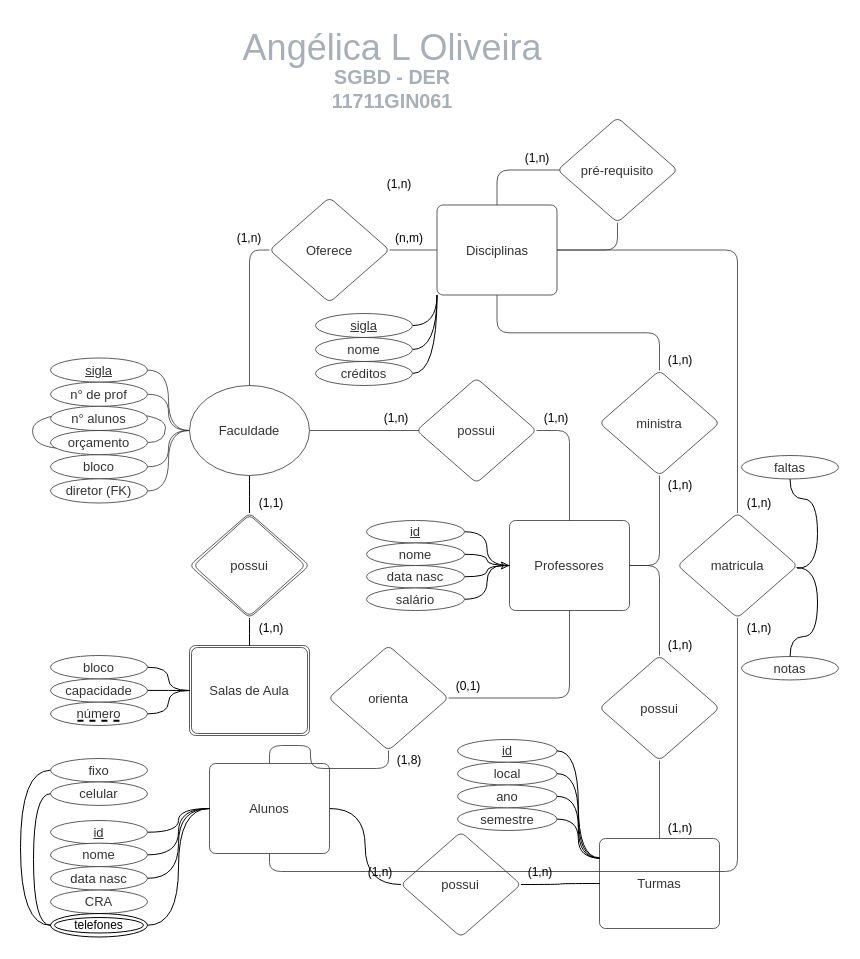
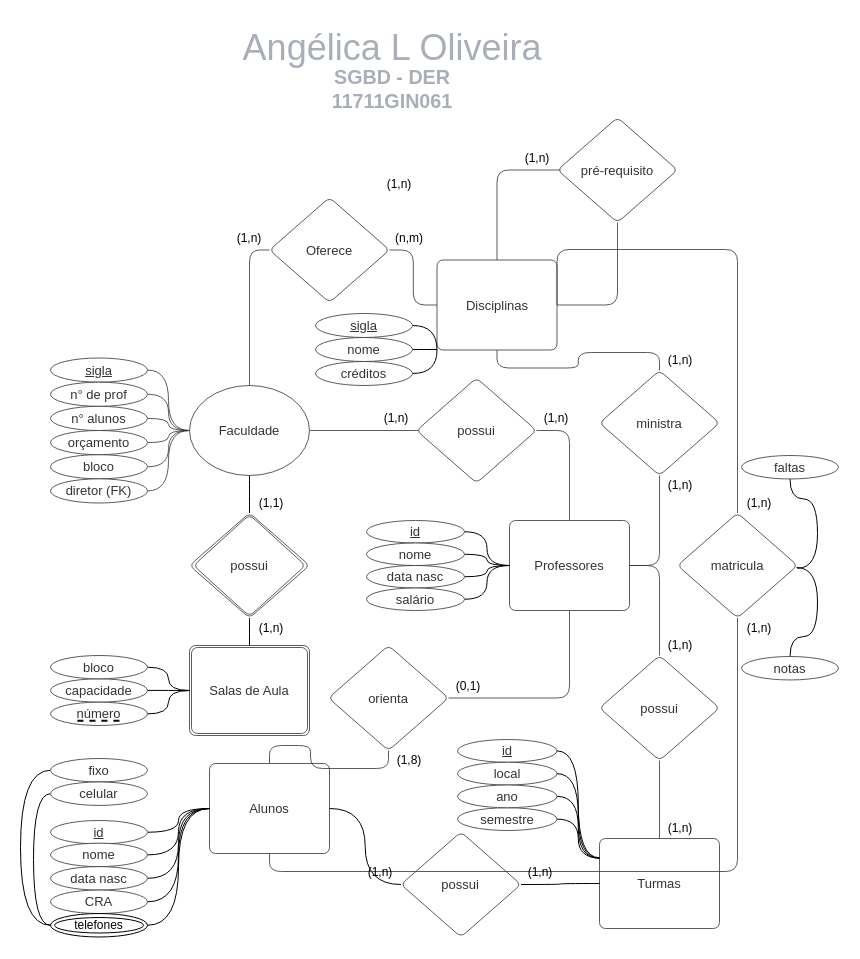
(497, 250) -> (497, 305)
none -> (163, 420)
(33, 433) -> (165, 440)
(490, 571) -> (494, 569)
none -> (167, 895)
